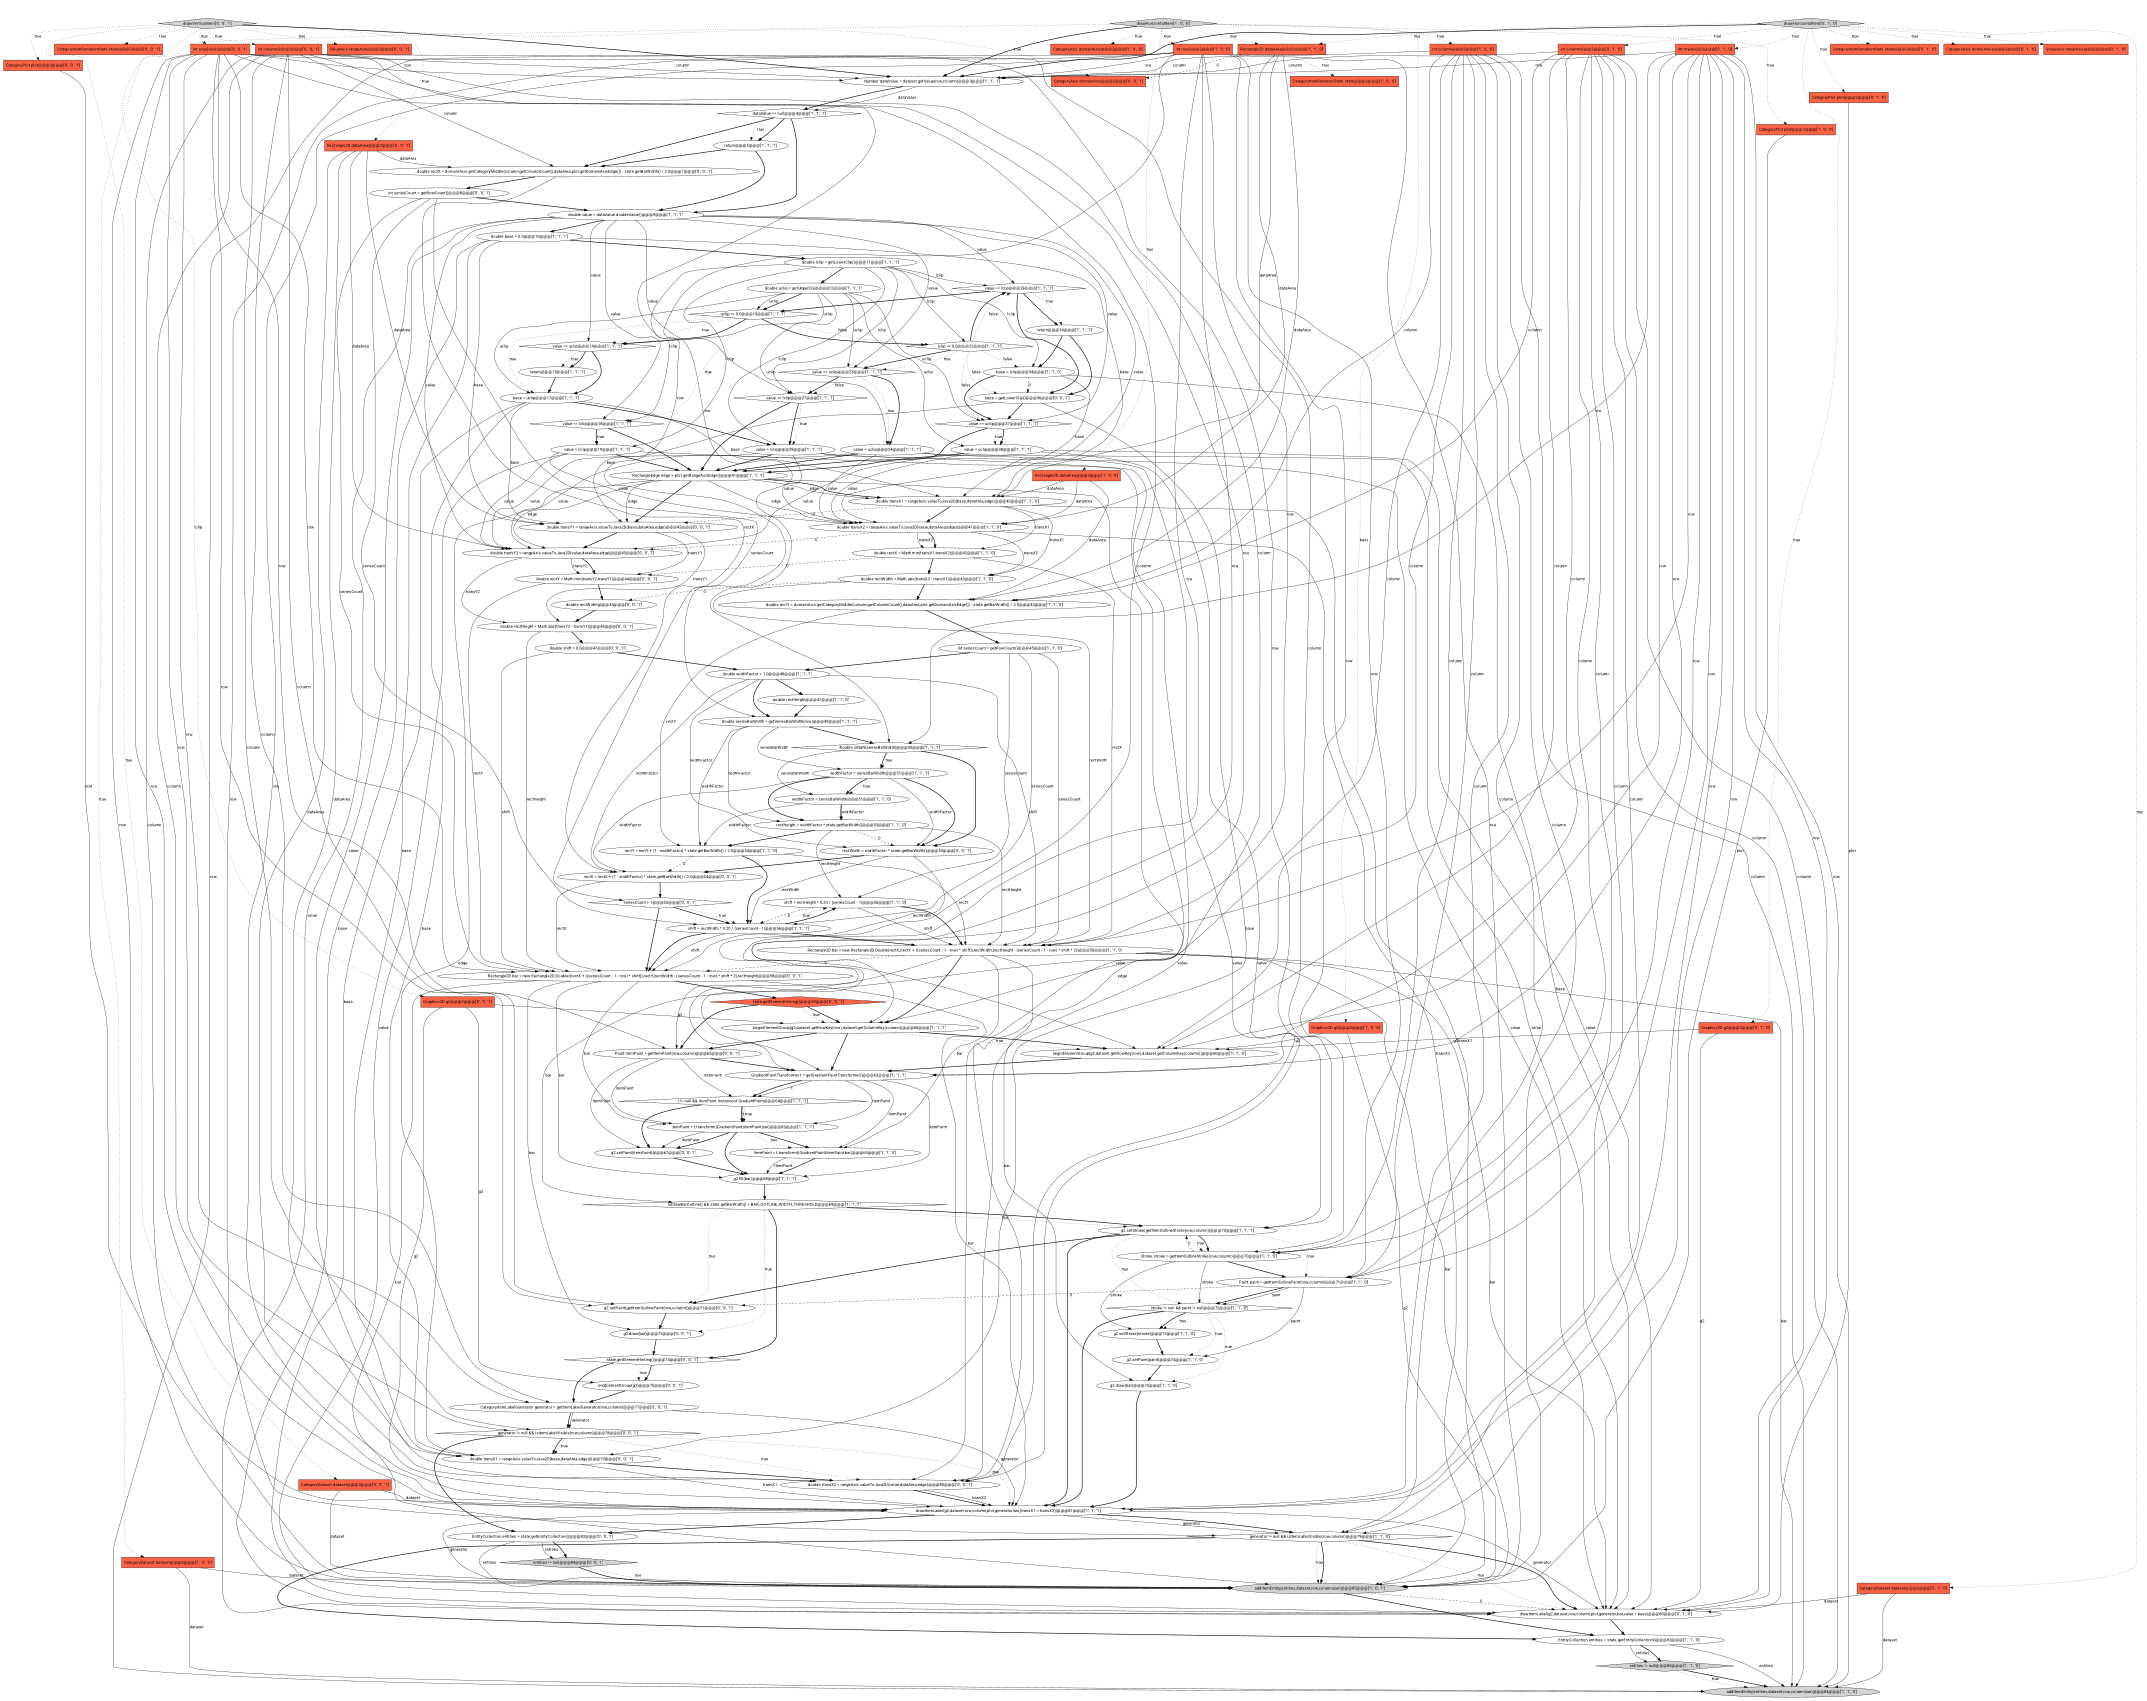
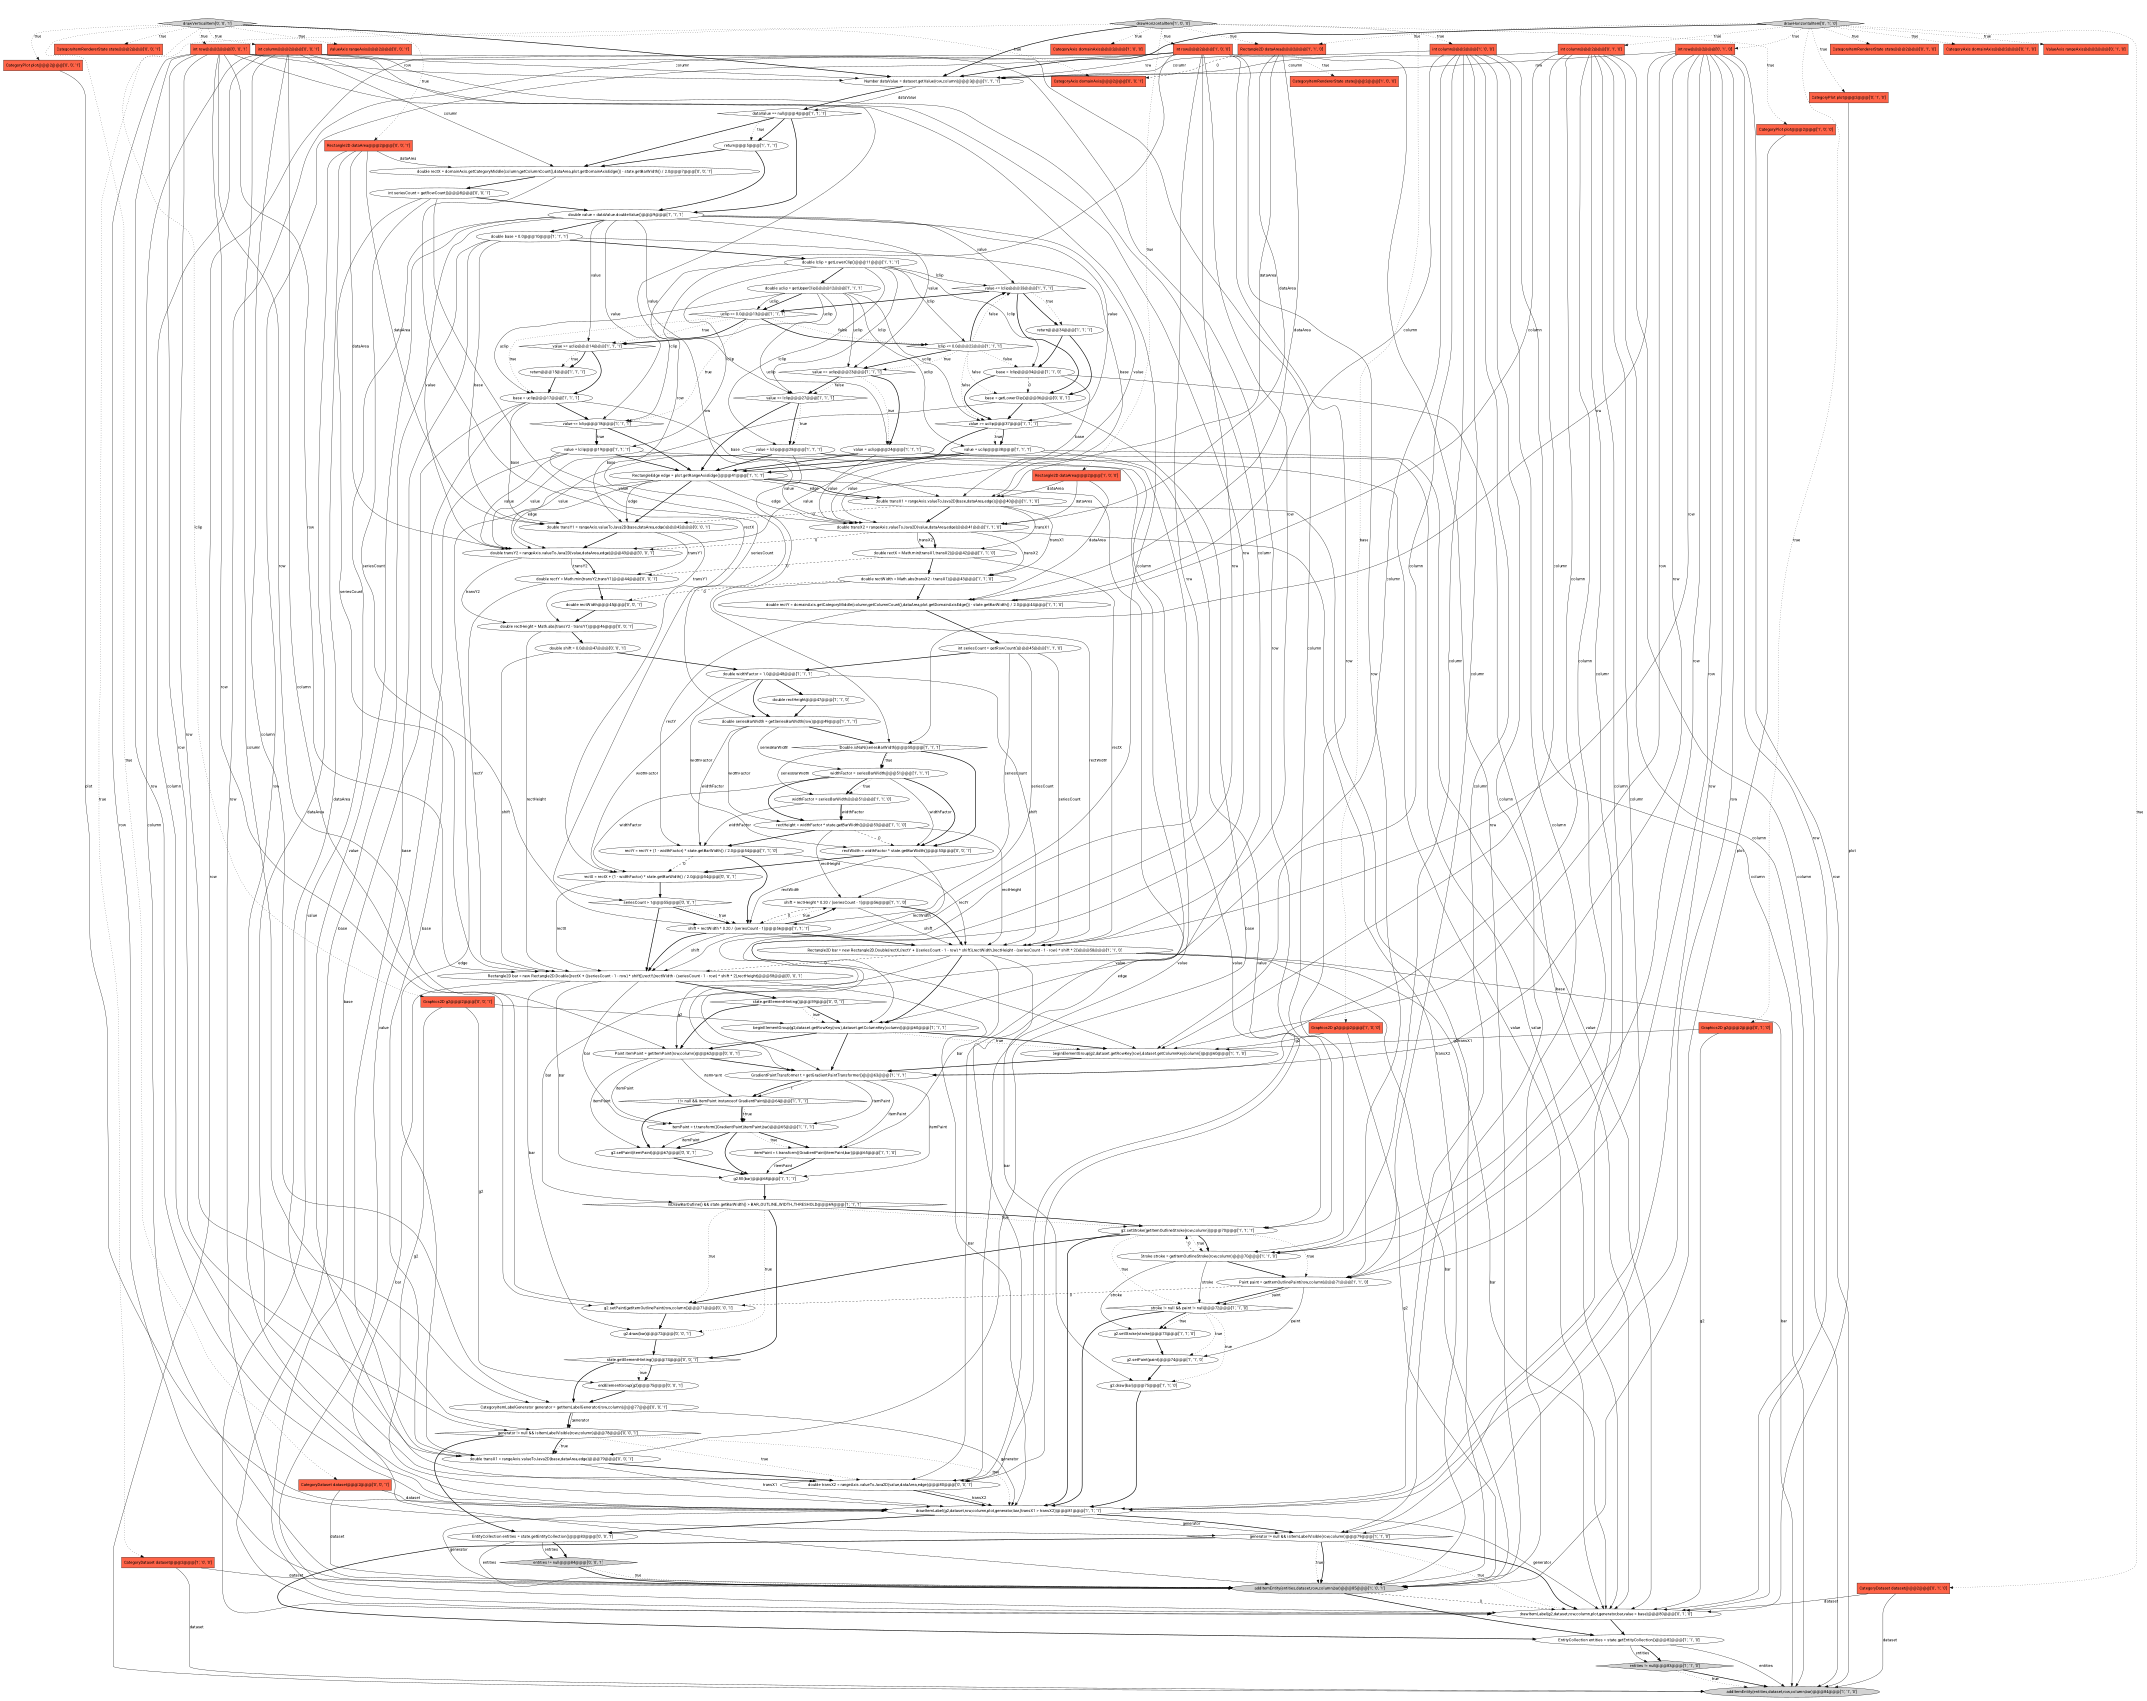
(686, 423) -> (571, 411)
(798, 1002) -> (798, 1002)
